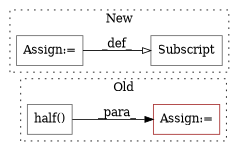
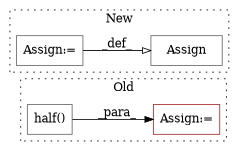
(187, 51) -> (187, 51)
